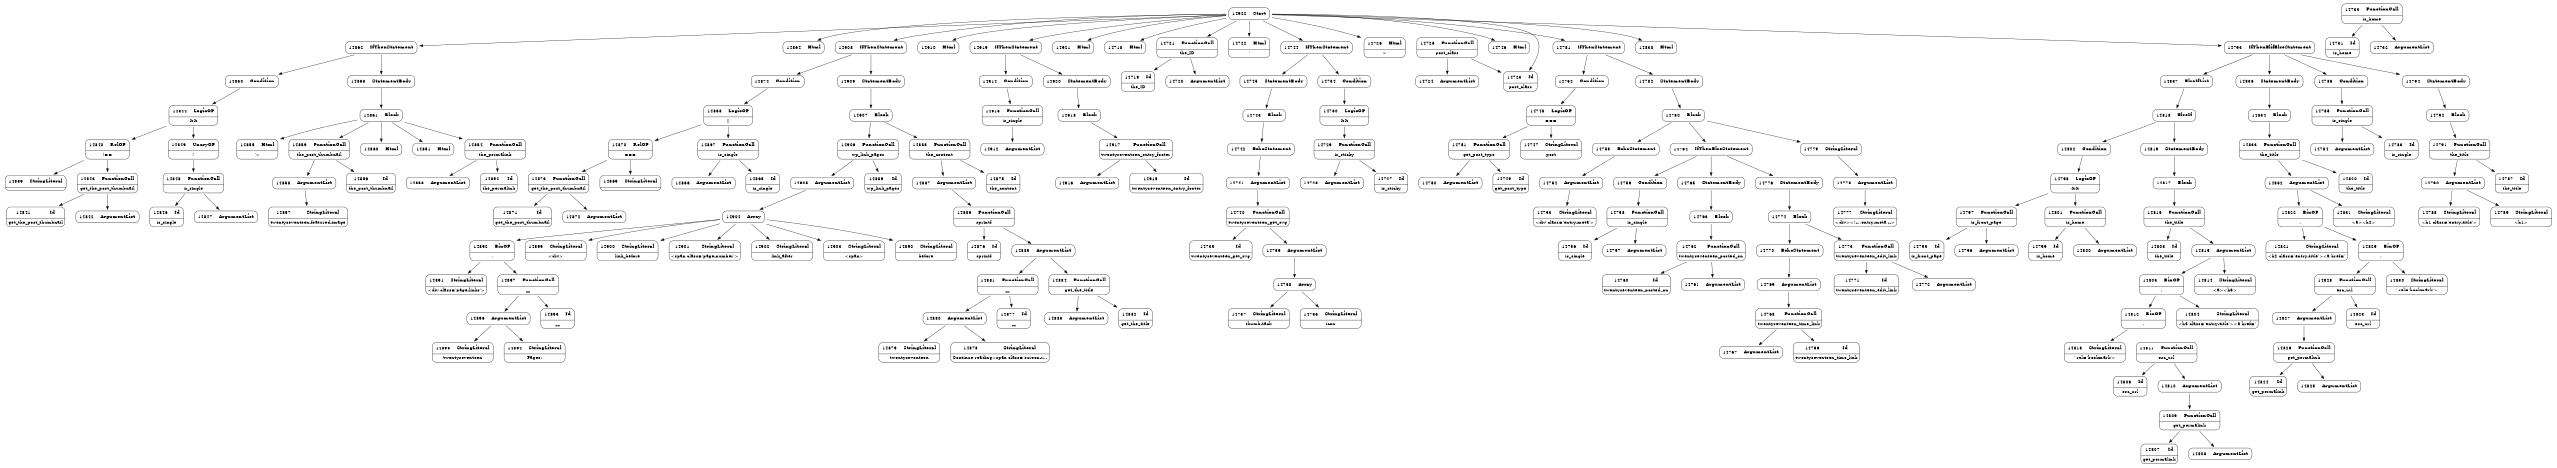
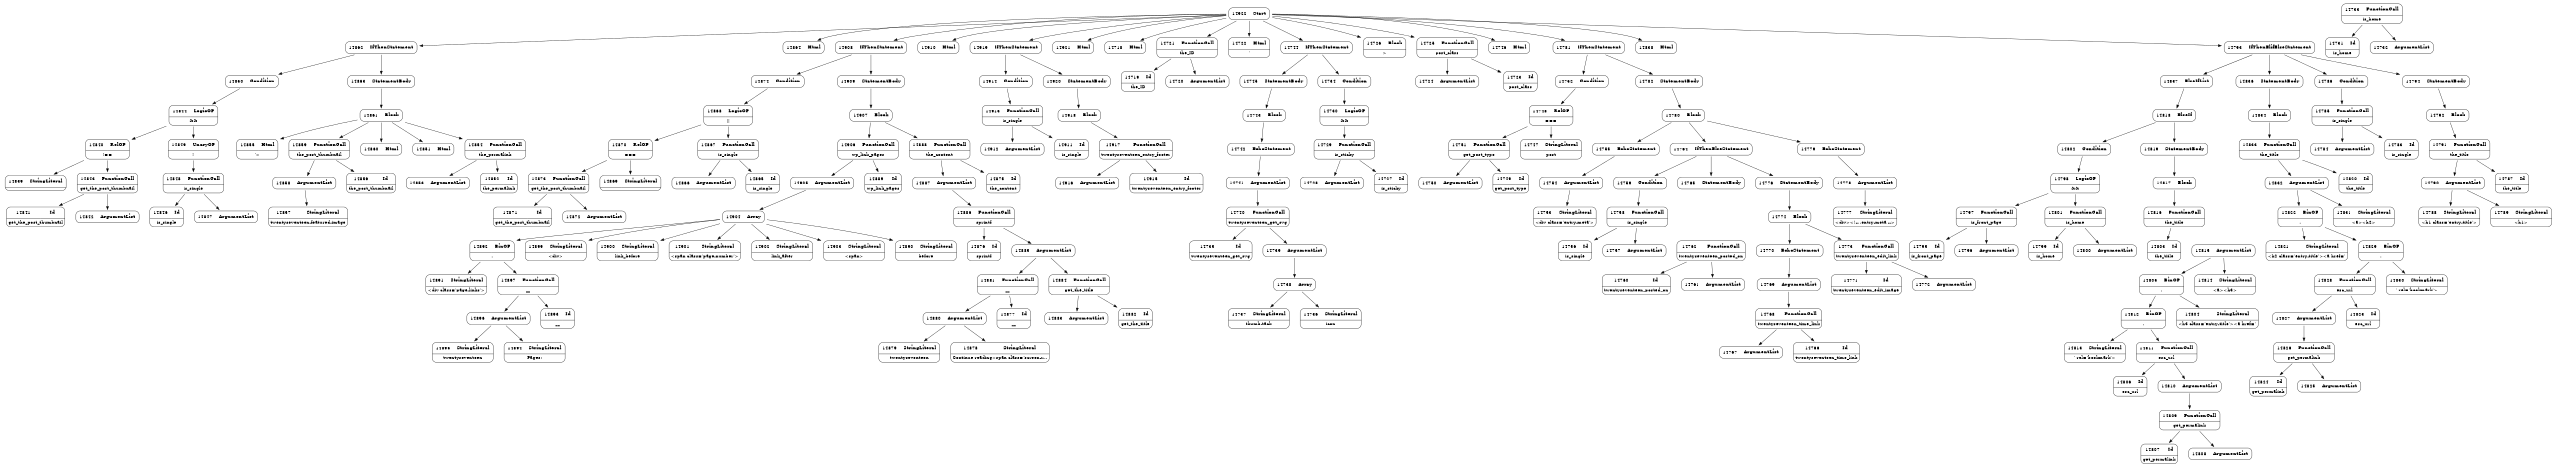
(1489, 24) -> (1342, 24)
(1395, 43) -> (1395, 43)
(1562, 111) -> (1562, 111)
none -> (1072, 149)
(1842, 149) -> (1842, 149)
(1711, 217) -> none
(2200, 235) -> none
(1866, 290) -> (1866, 290)
none -> (2154, 334)
